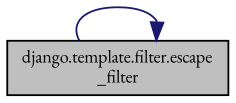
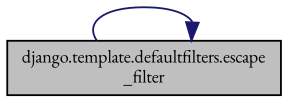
(118, 68) -> (144, 68)
